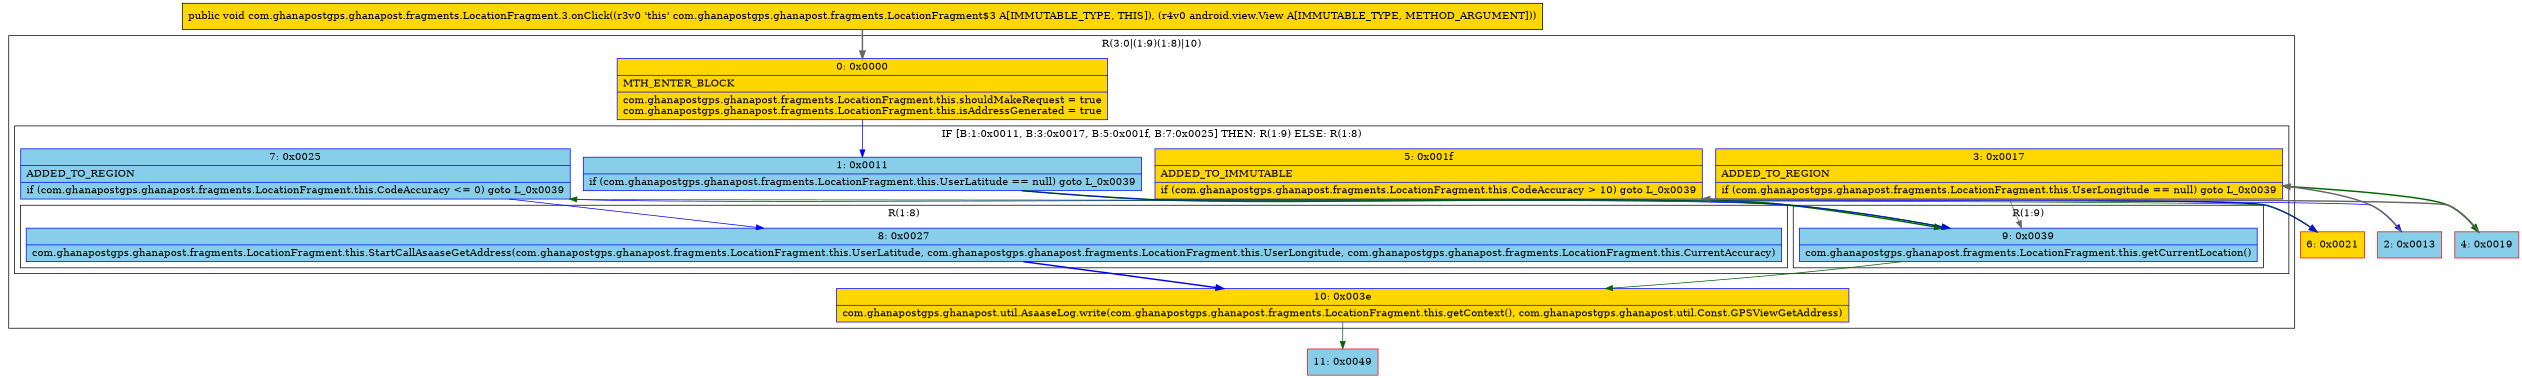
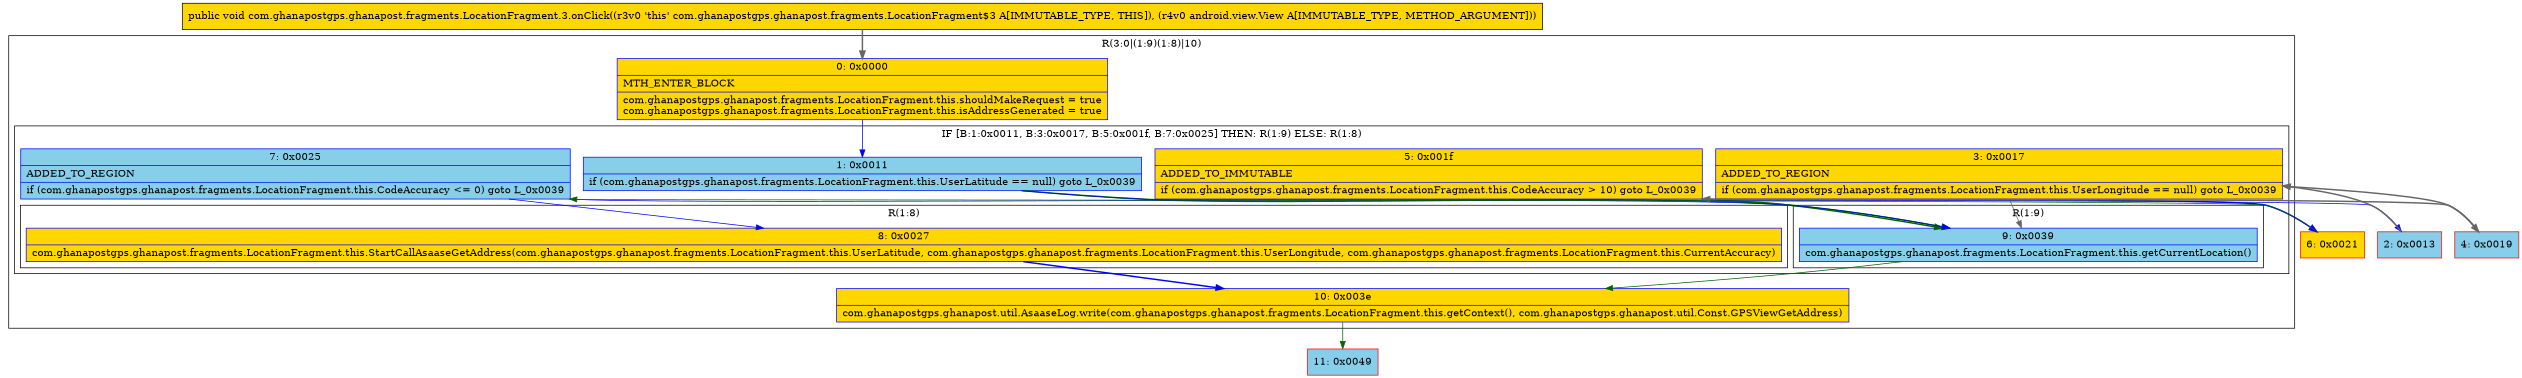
(2383, 194) -> (2383, 194)
(904, 245) -> (904, 245)
